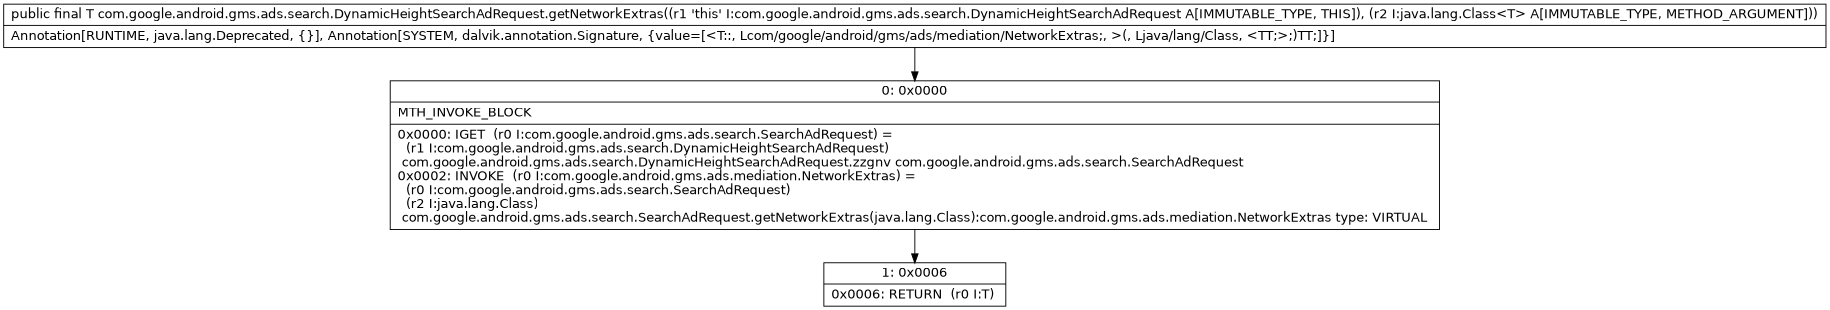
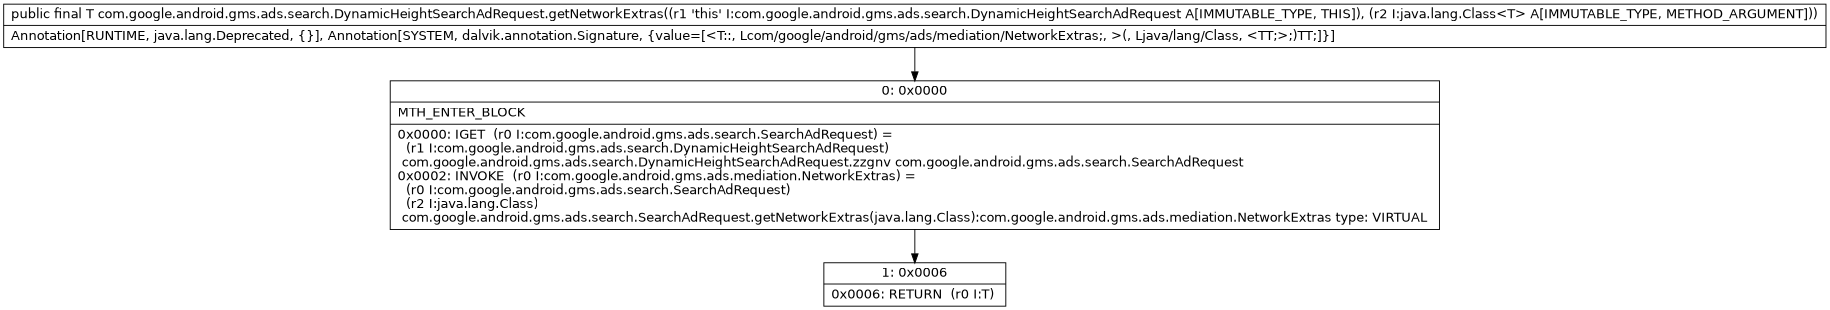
(465, 113) -> (462, 113)
